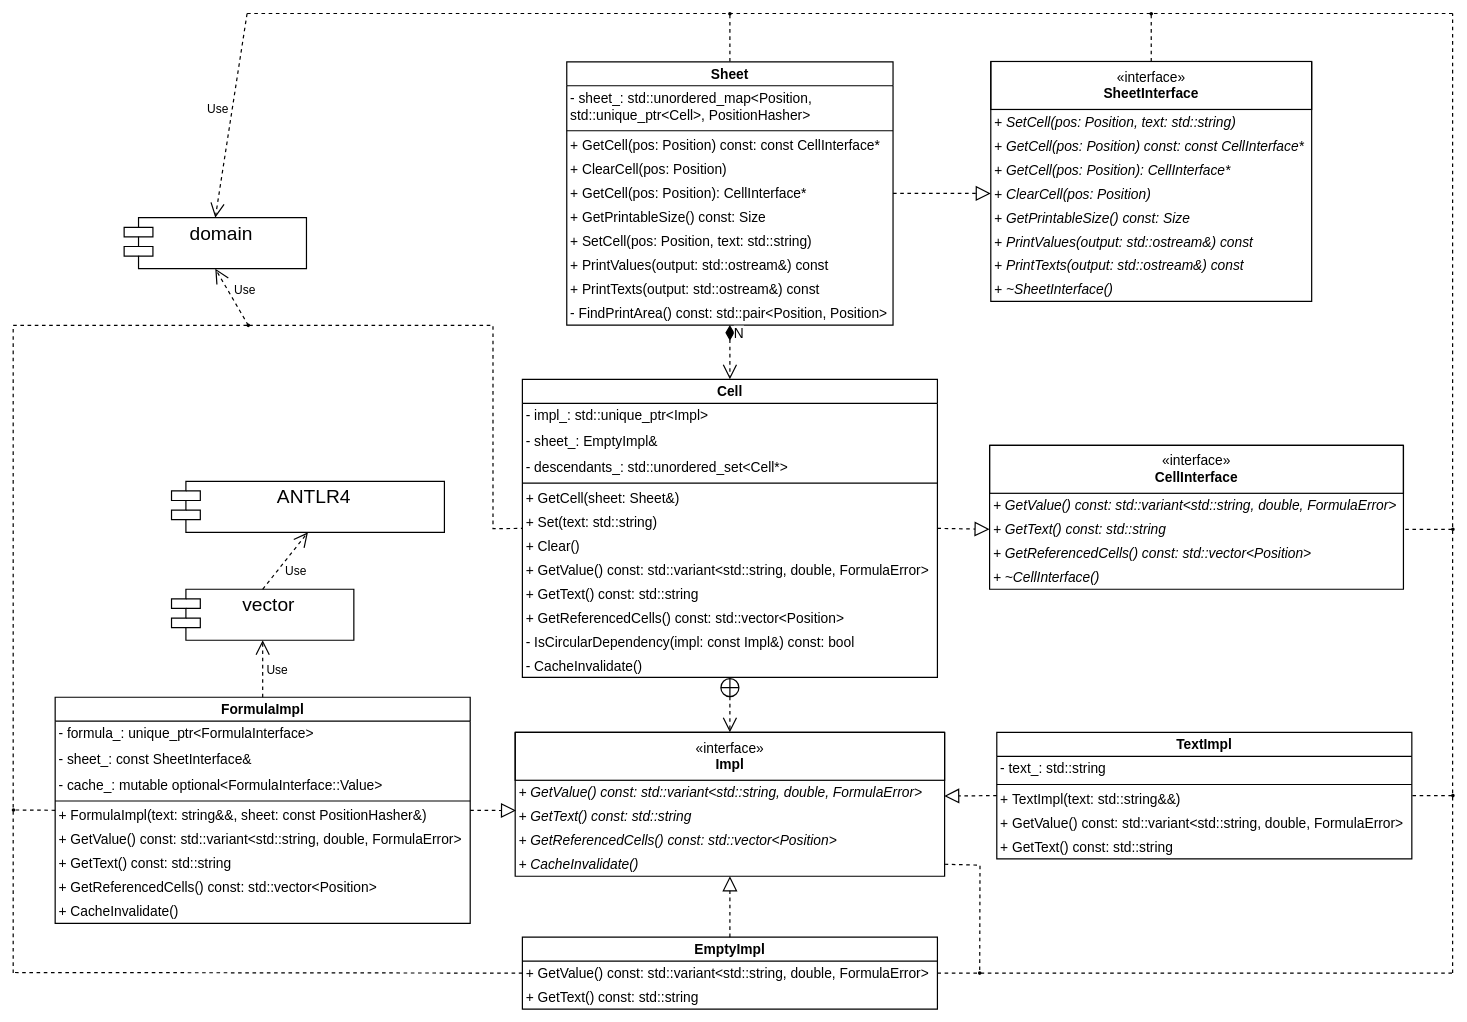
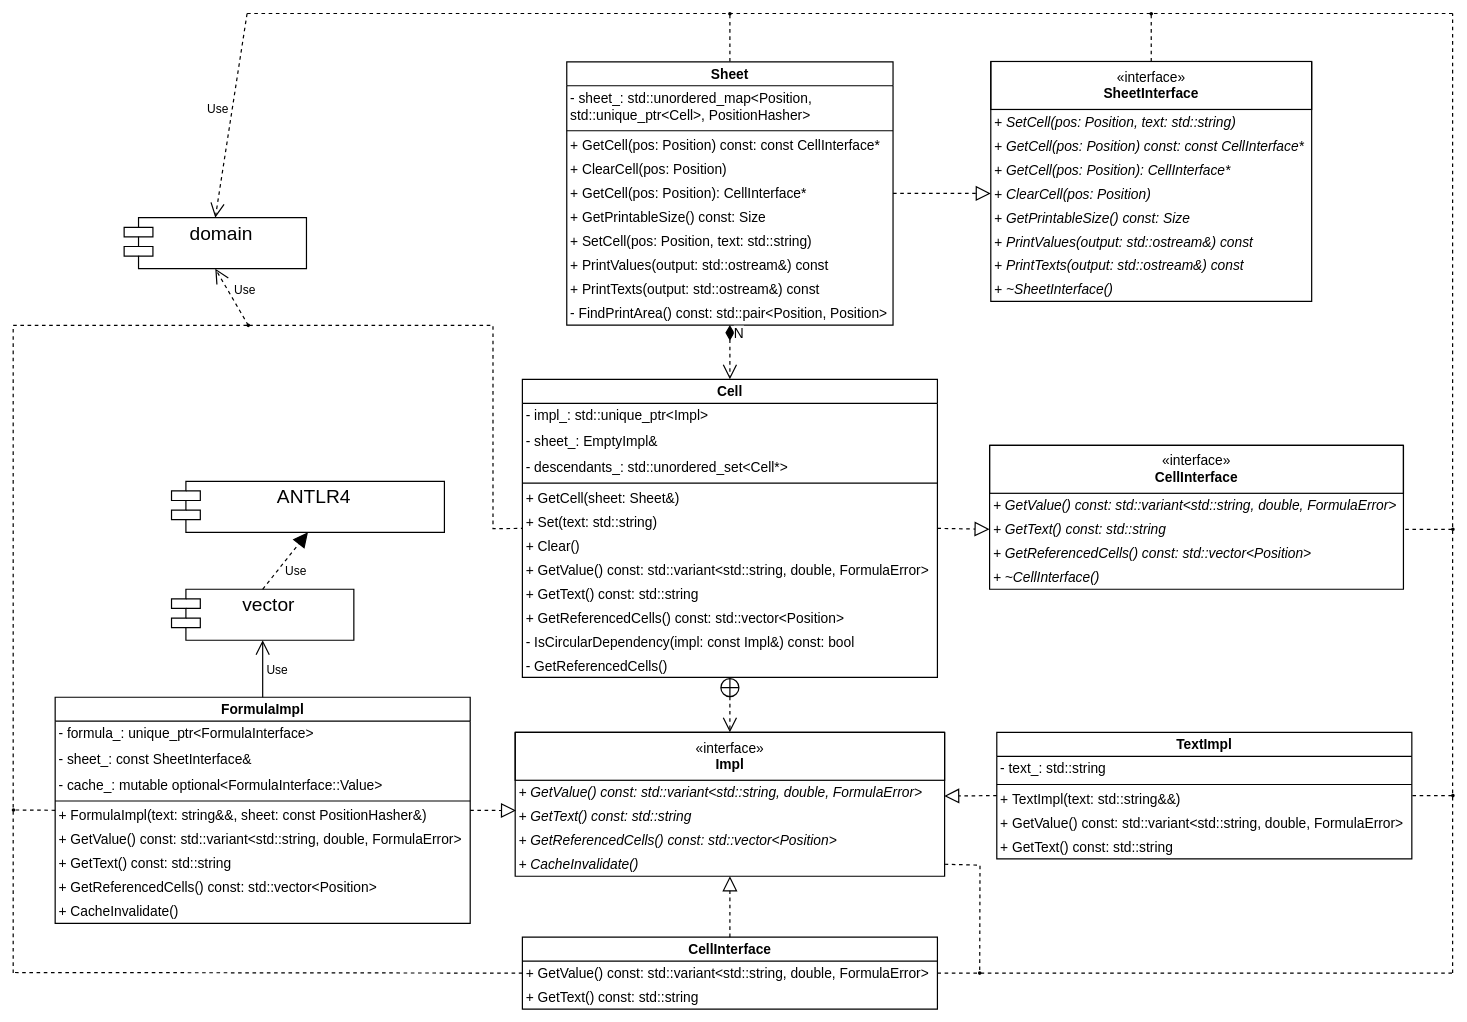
(301, 541) -> (298, 545)
(594, 666) -> (605, 666)
(263, 670) -> (263, 670)
(730, 950) -> (730, 950)
